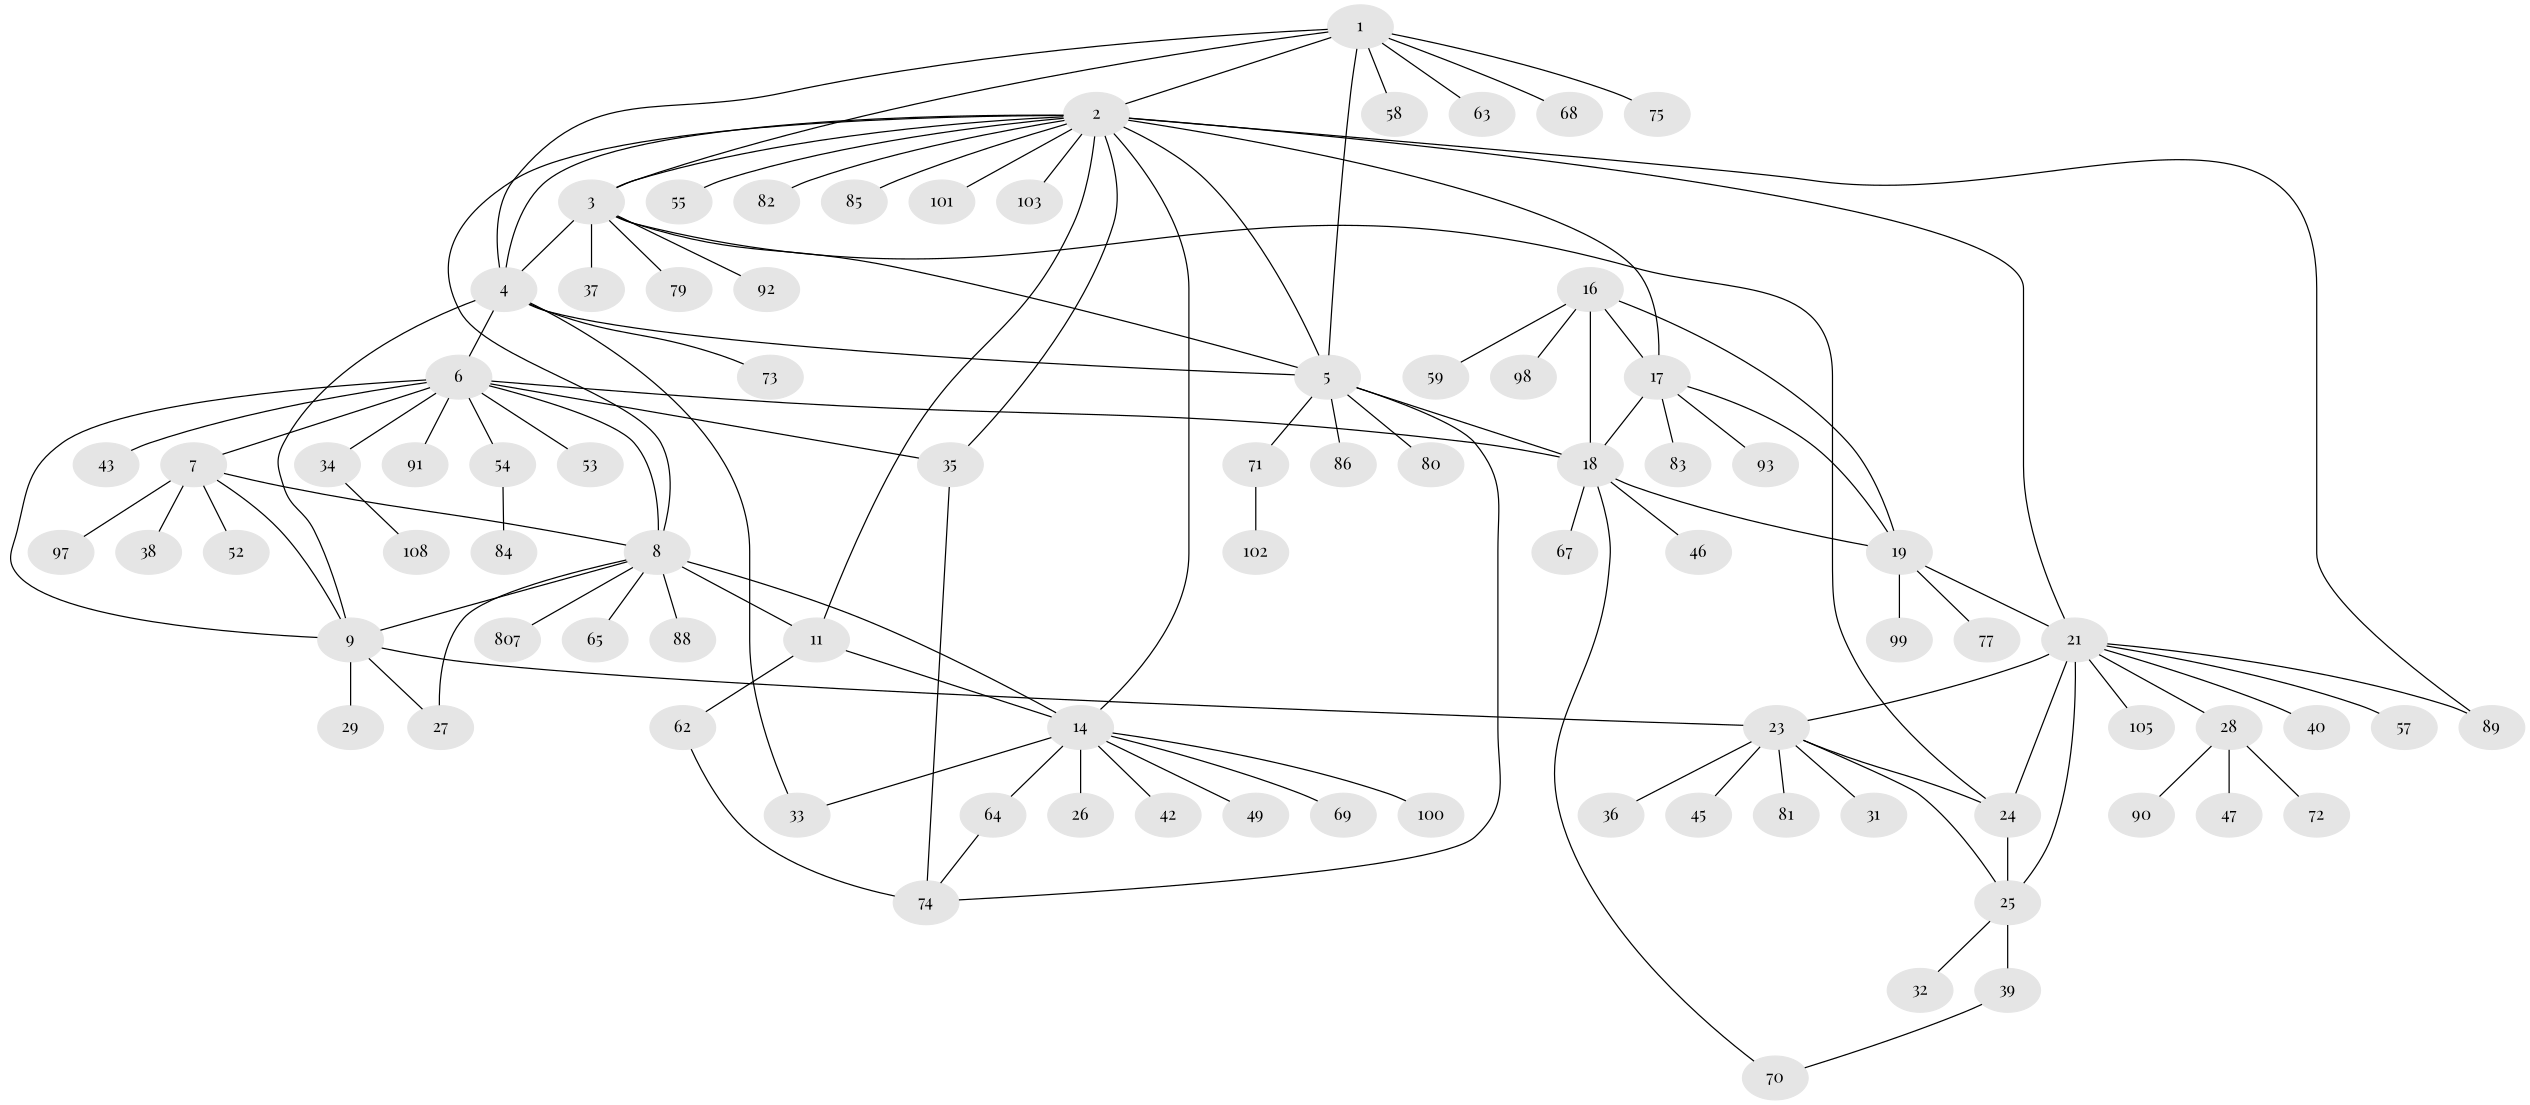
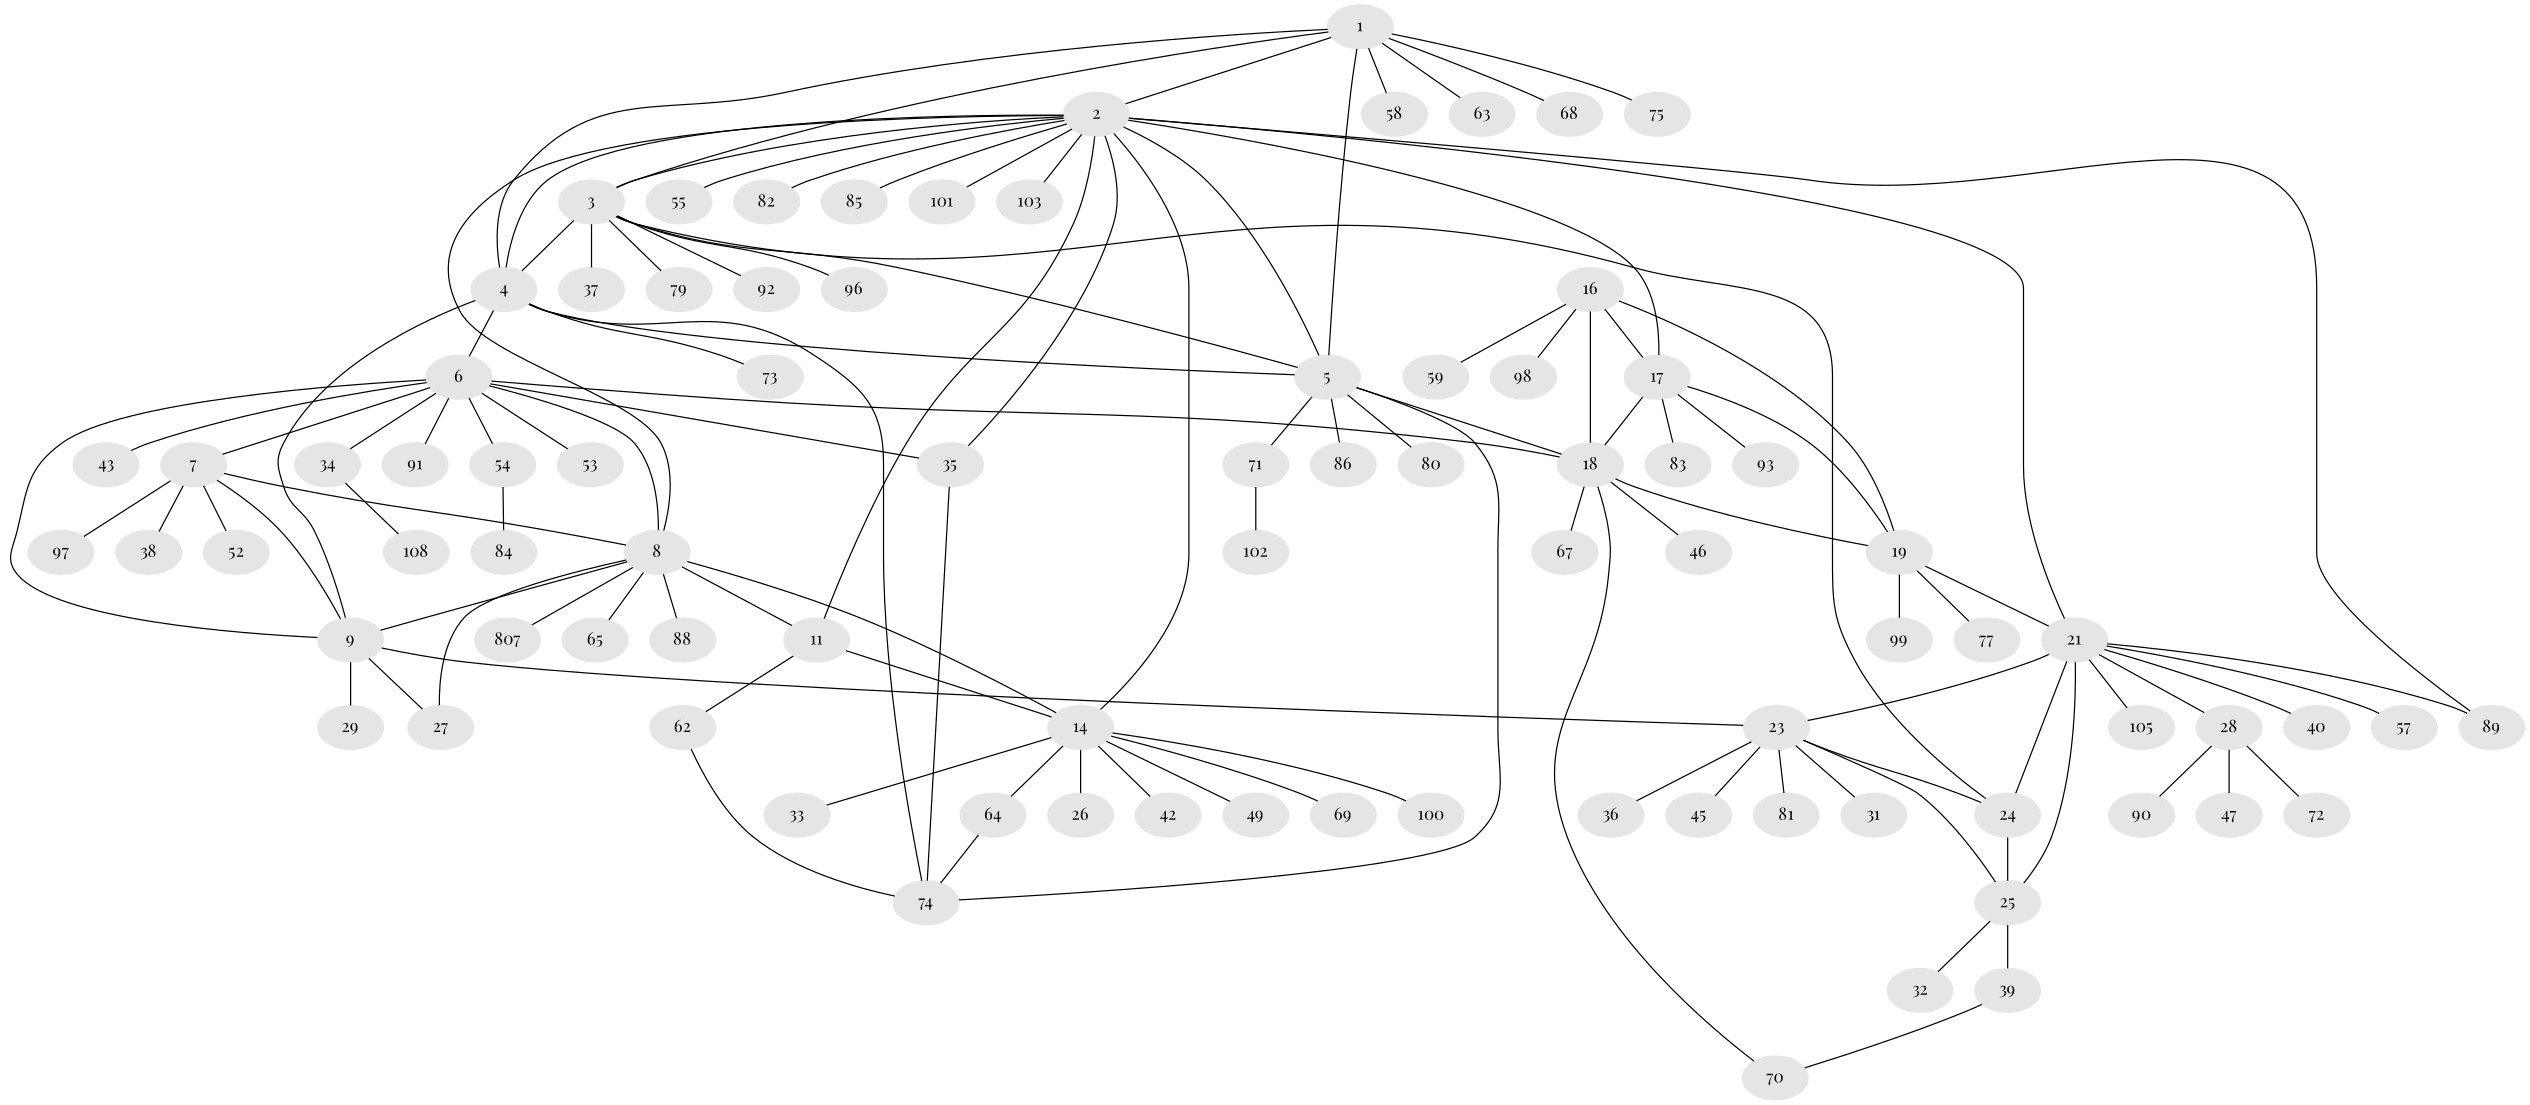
none -> (854, 290)
(742, 502) -> (881, 437)
